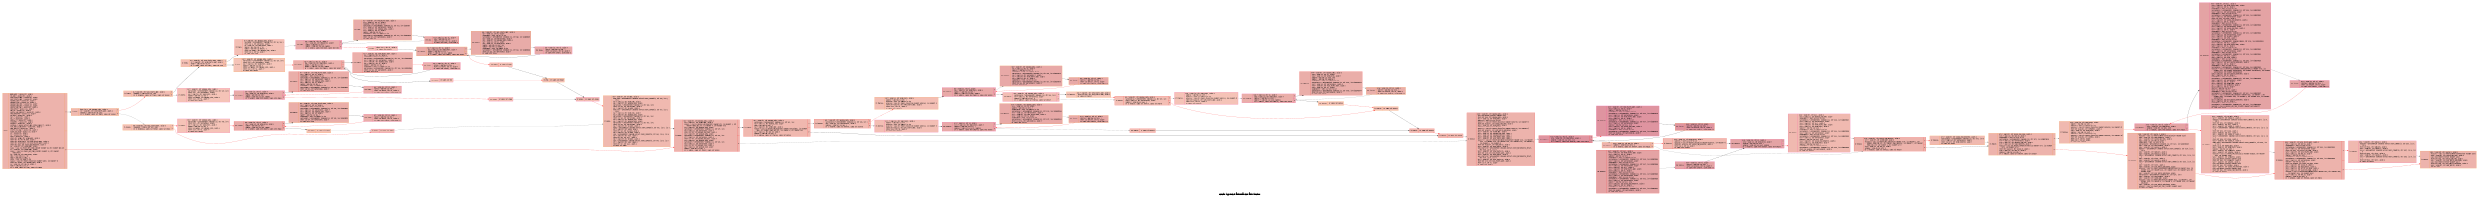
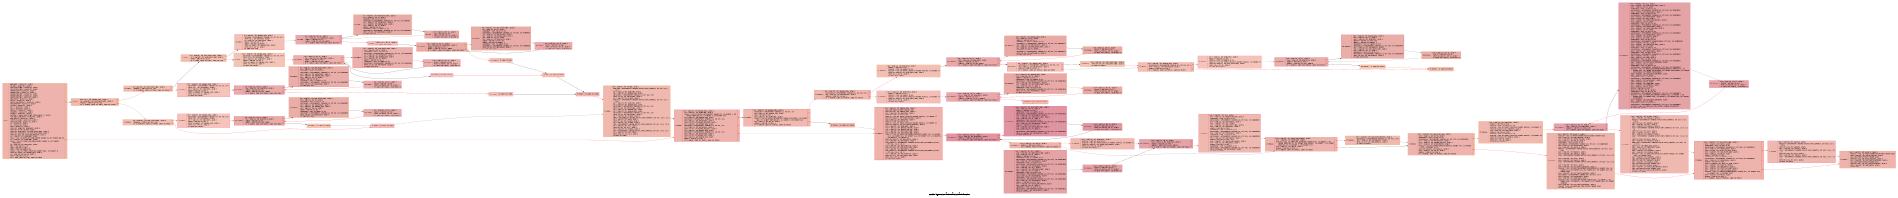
(1422, 131) -> none
(624, 144) -> (625, 134)
